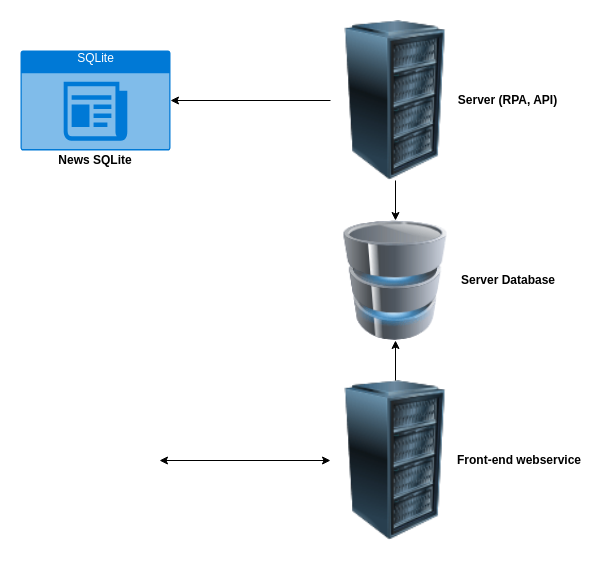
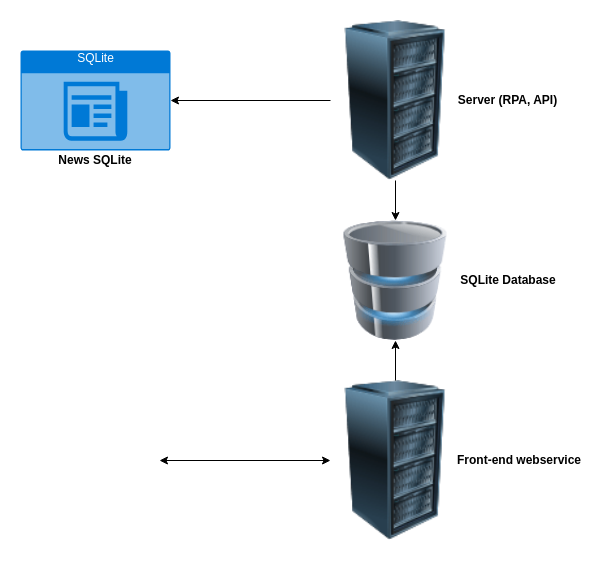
(509, 281) -> (509, 281)
